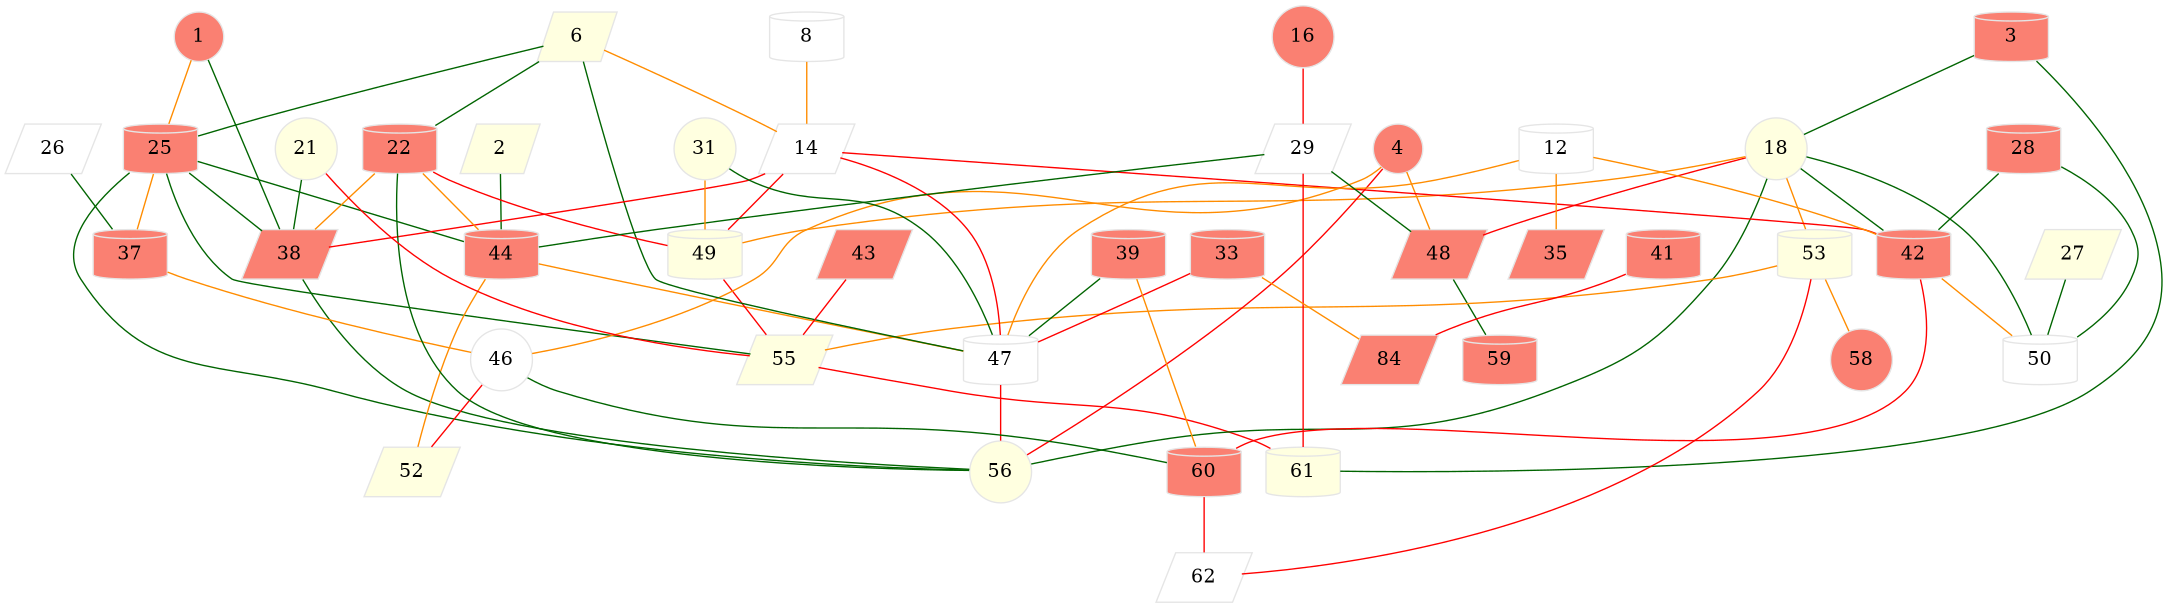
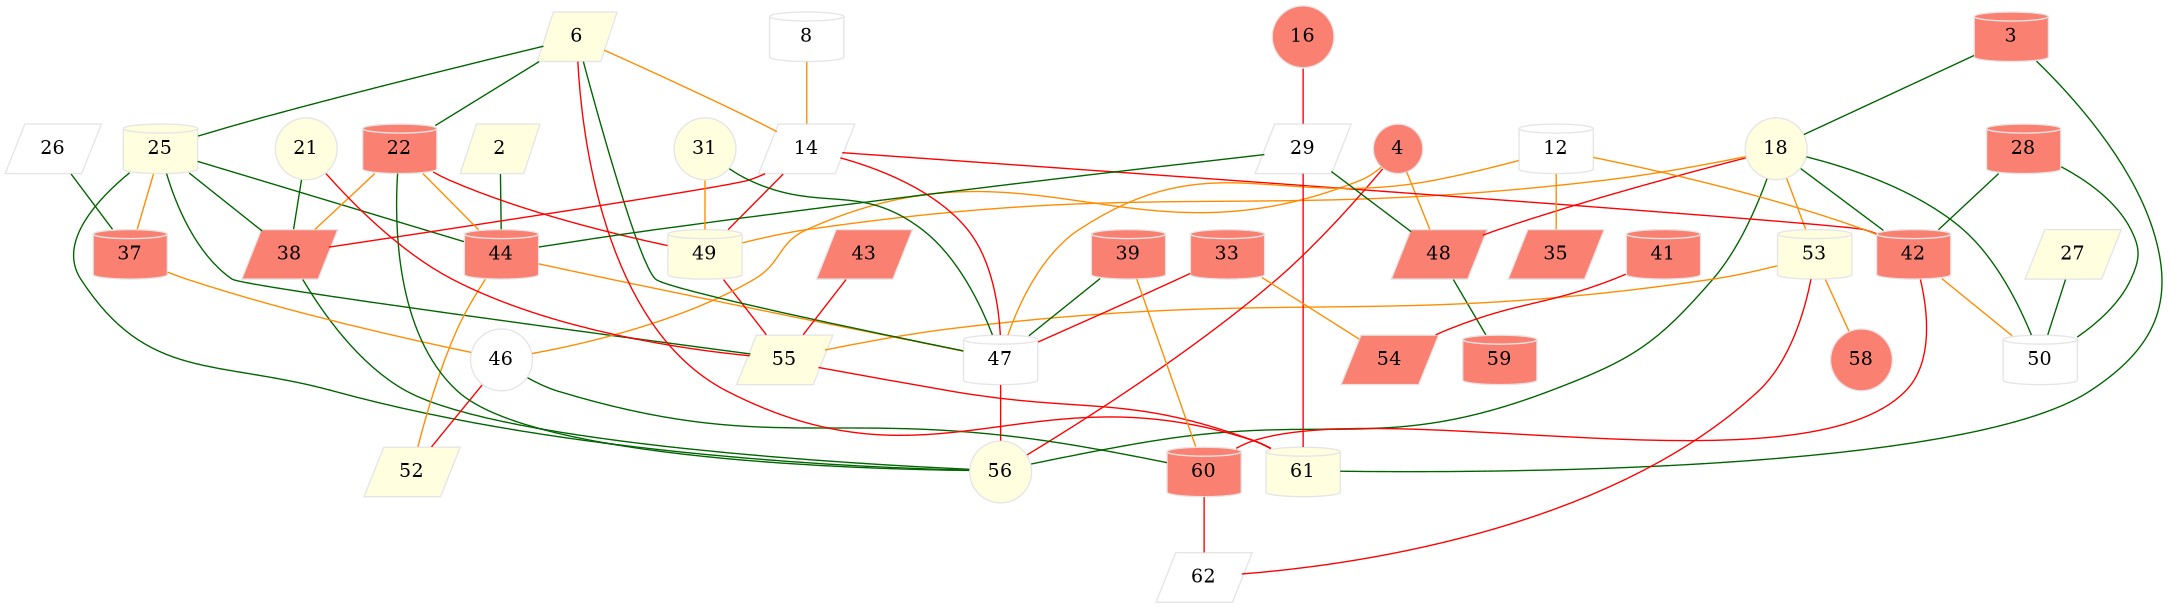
(199, 37) -> none
(161, 149) -> (161, 149)
(1390, 360) -> (1390, 360)
none -> (788, 416)
